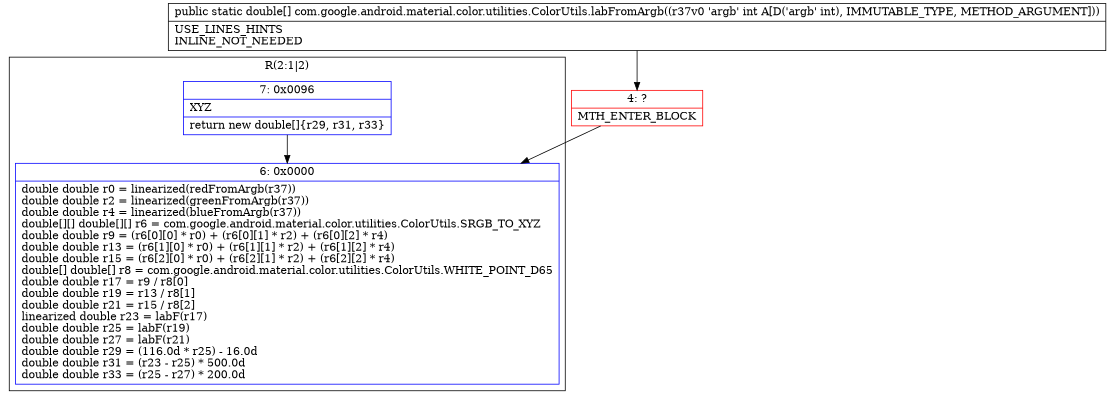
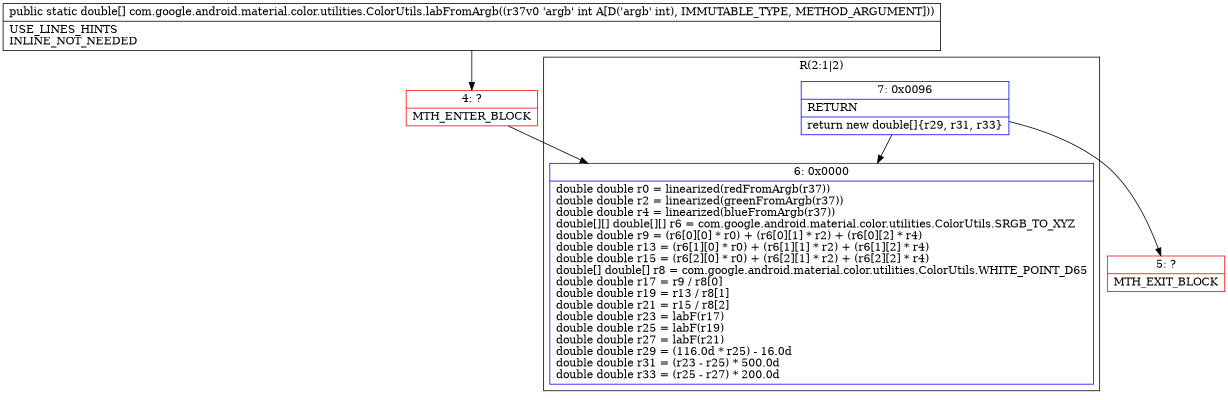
(201, 108) -> (832, 108)
none -> (1166, 274)
(115, 317) -> (640, 317)
